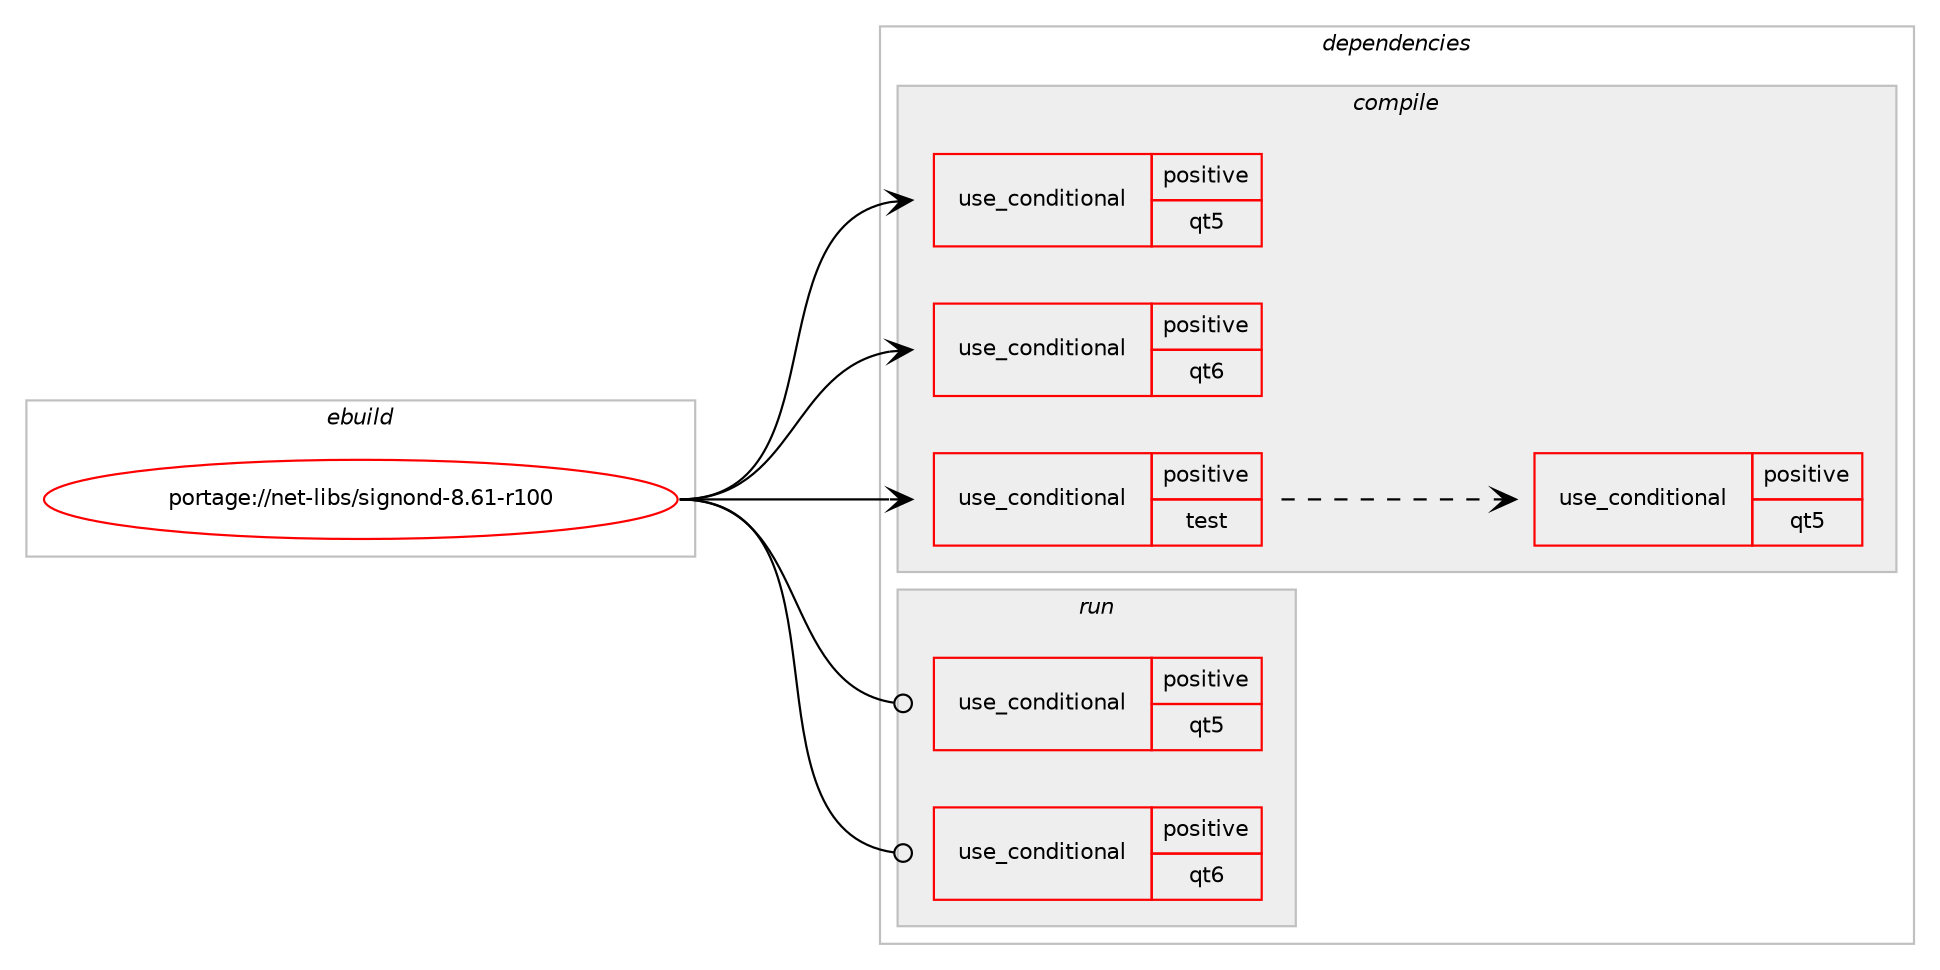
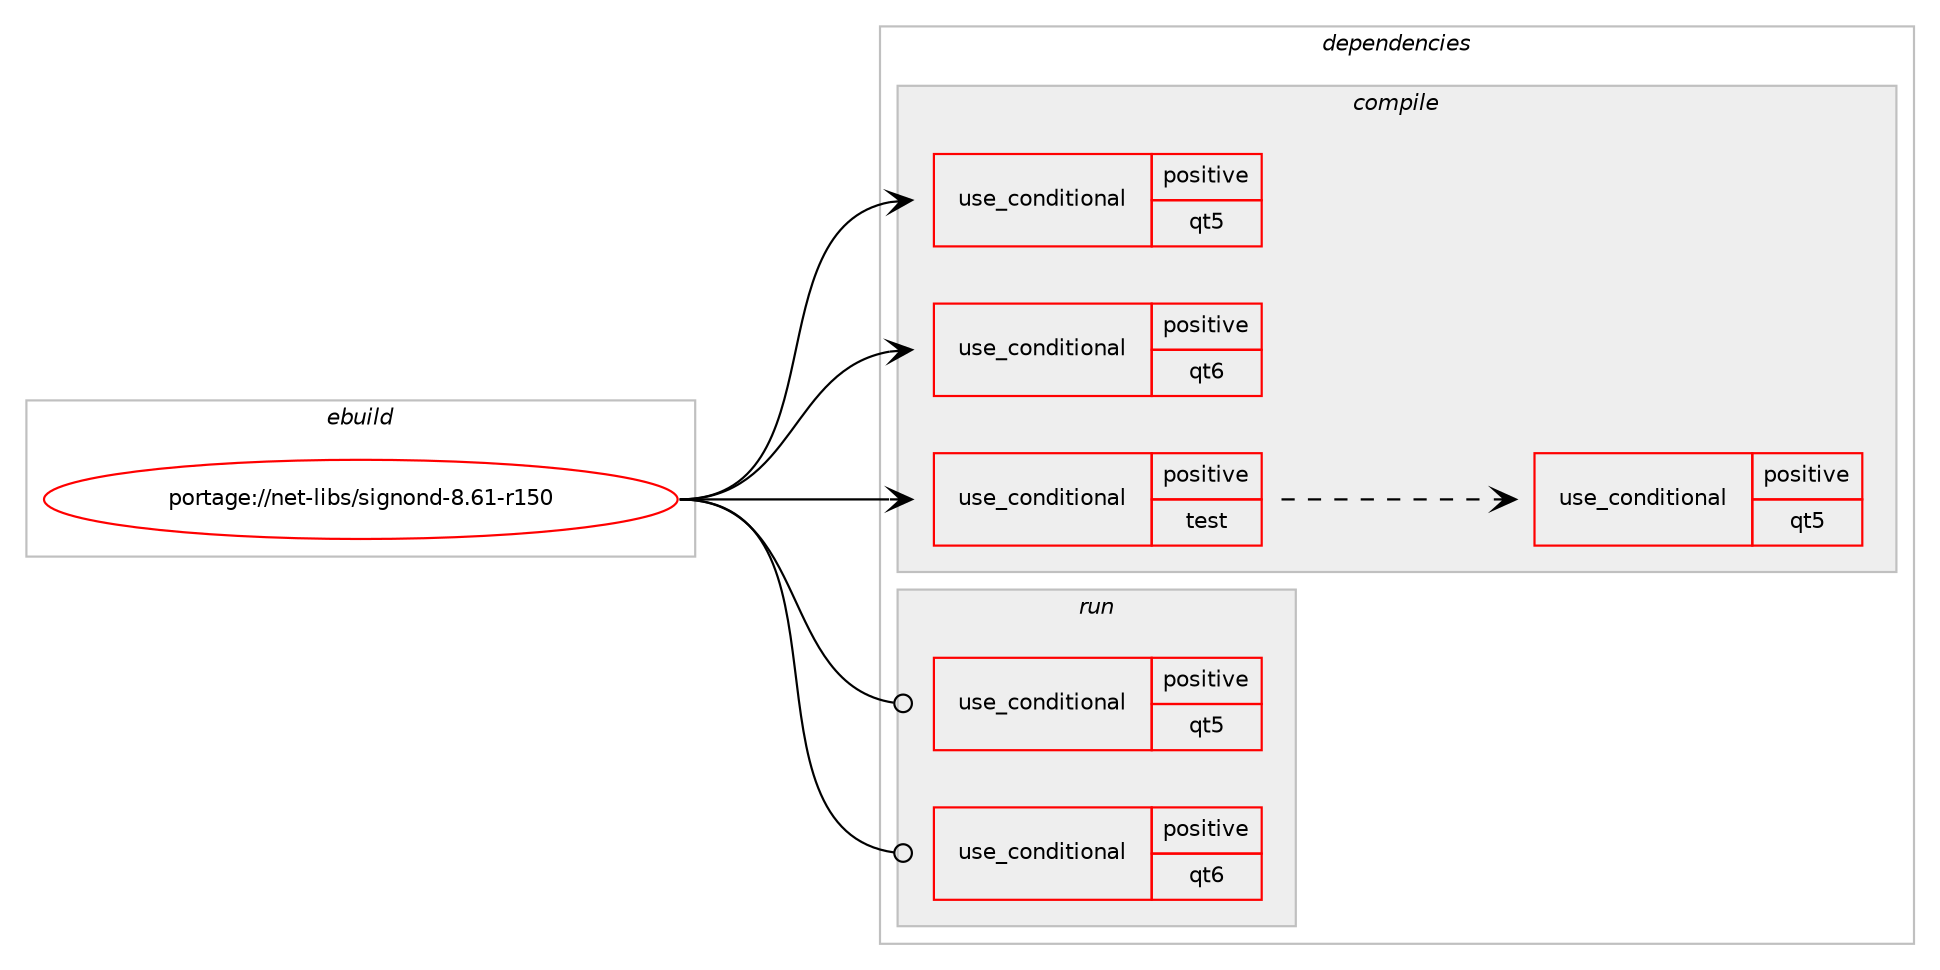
(361, 499) -> (361, 499)
